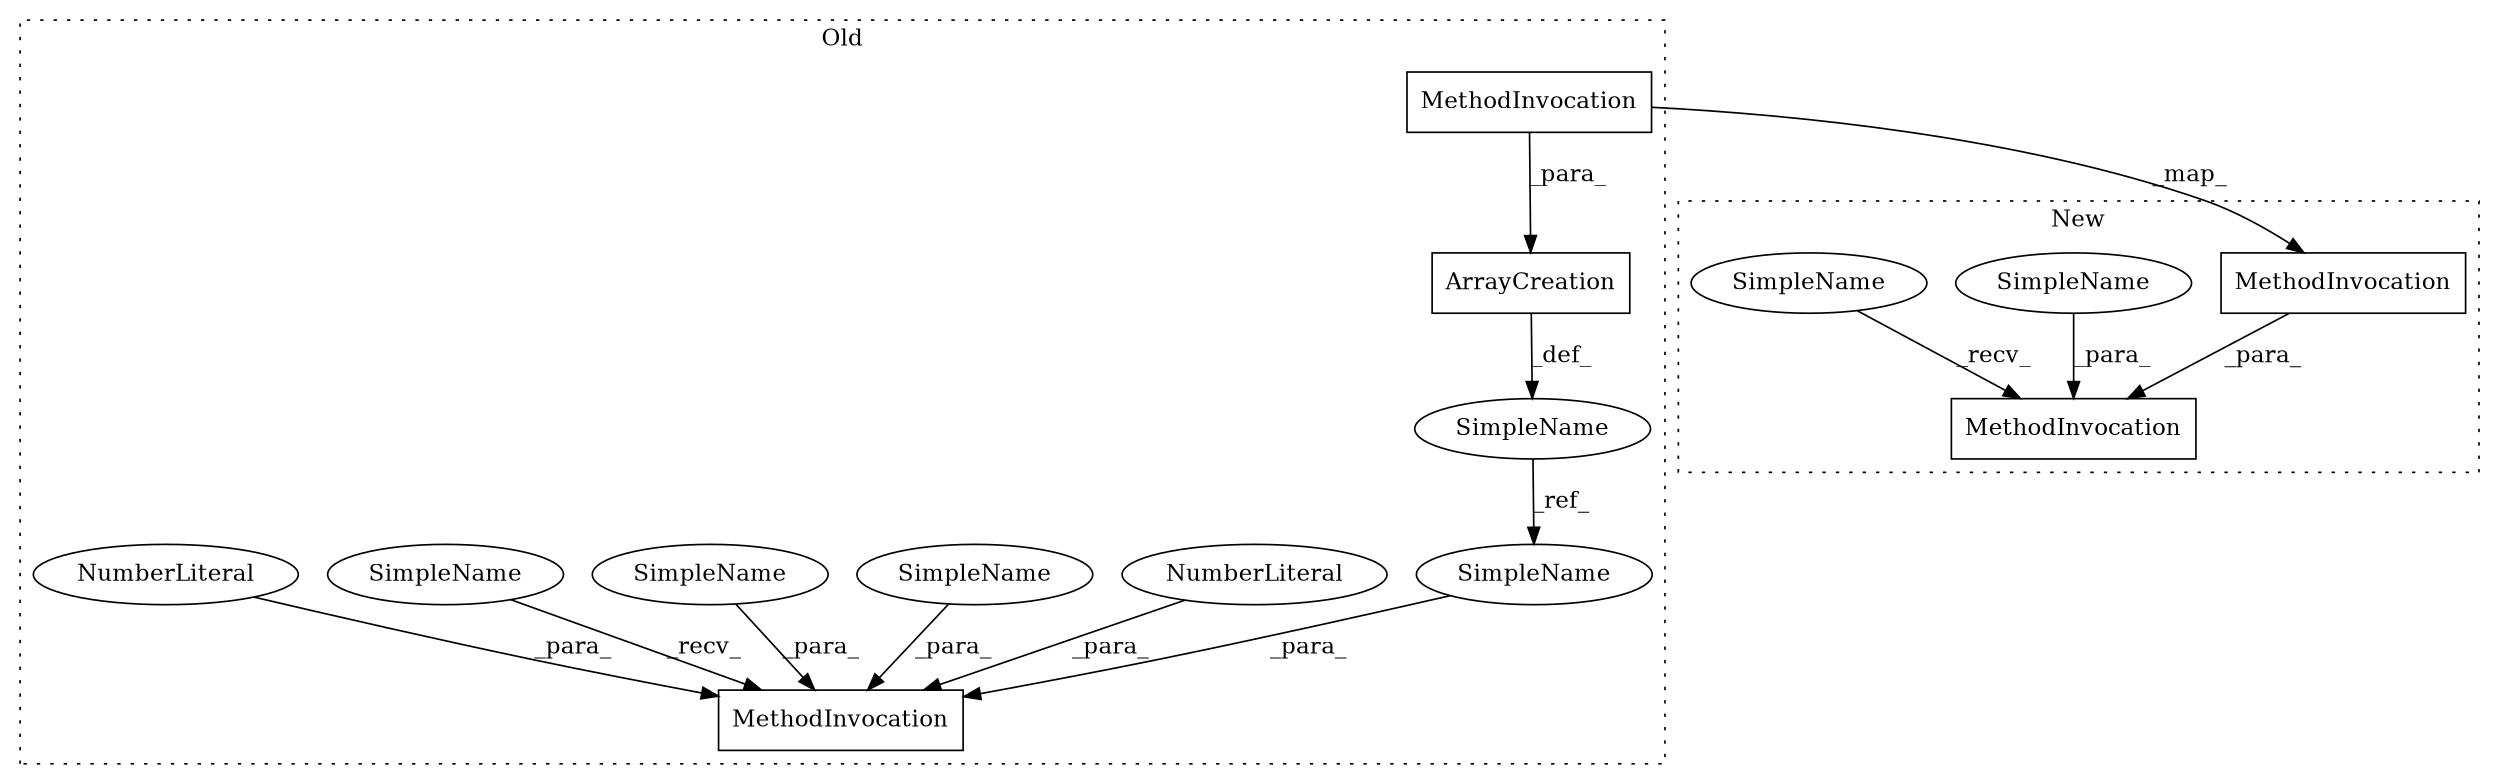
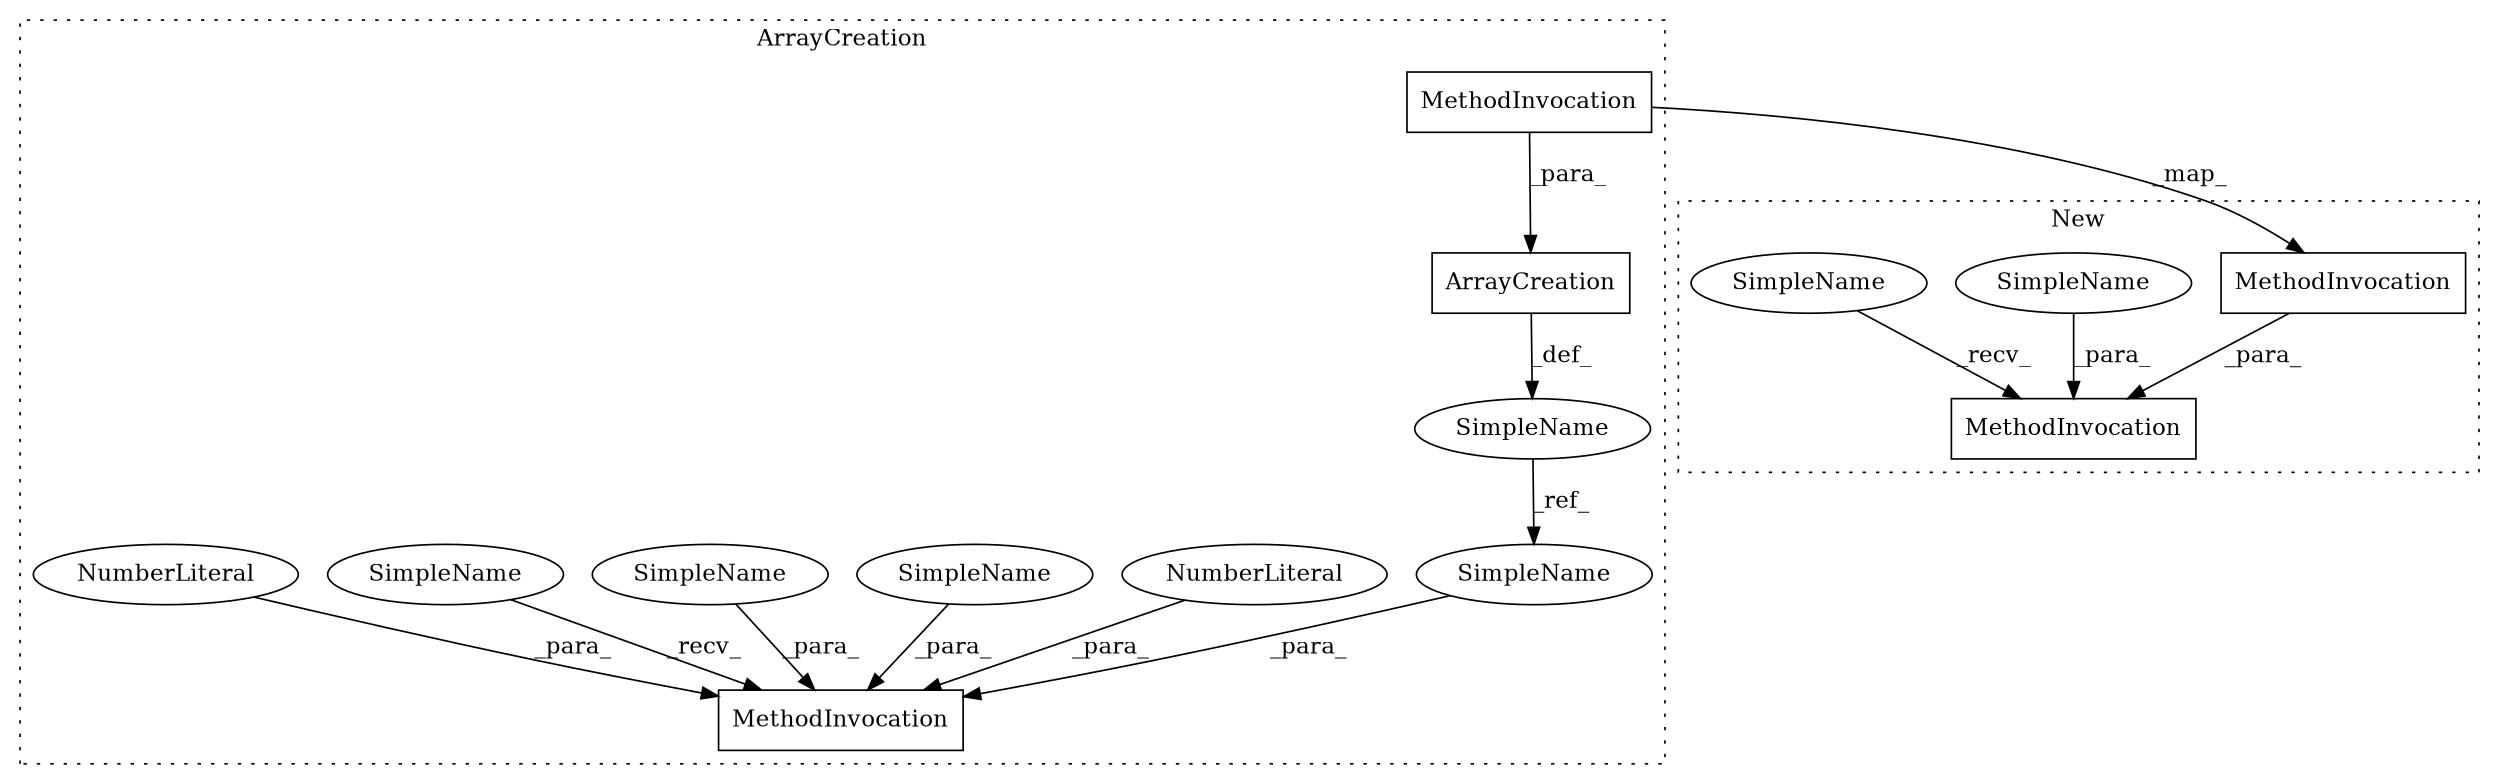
(843, 39) -> (843, 39)
